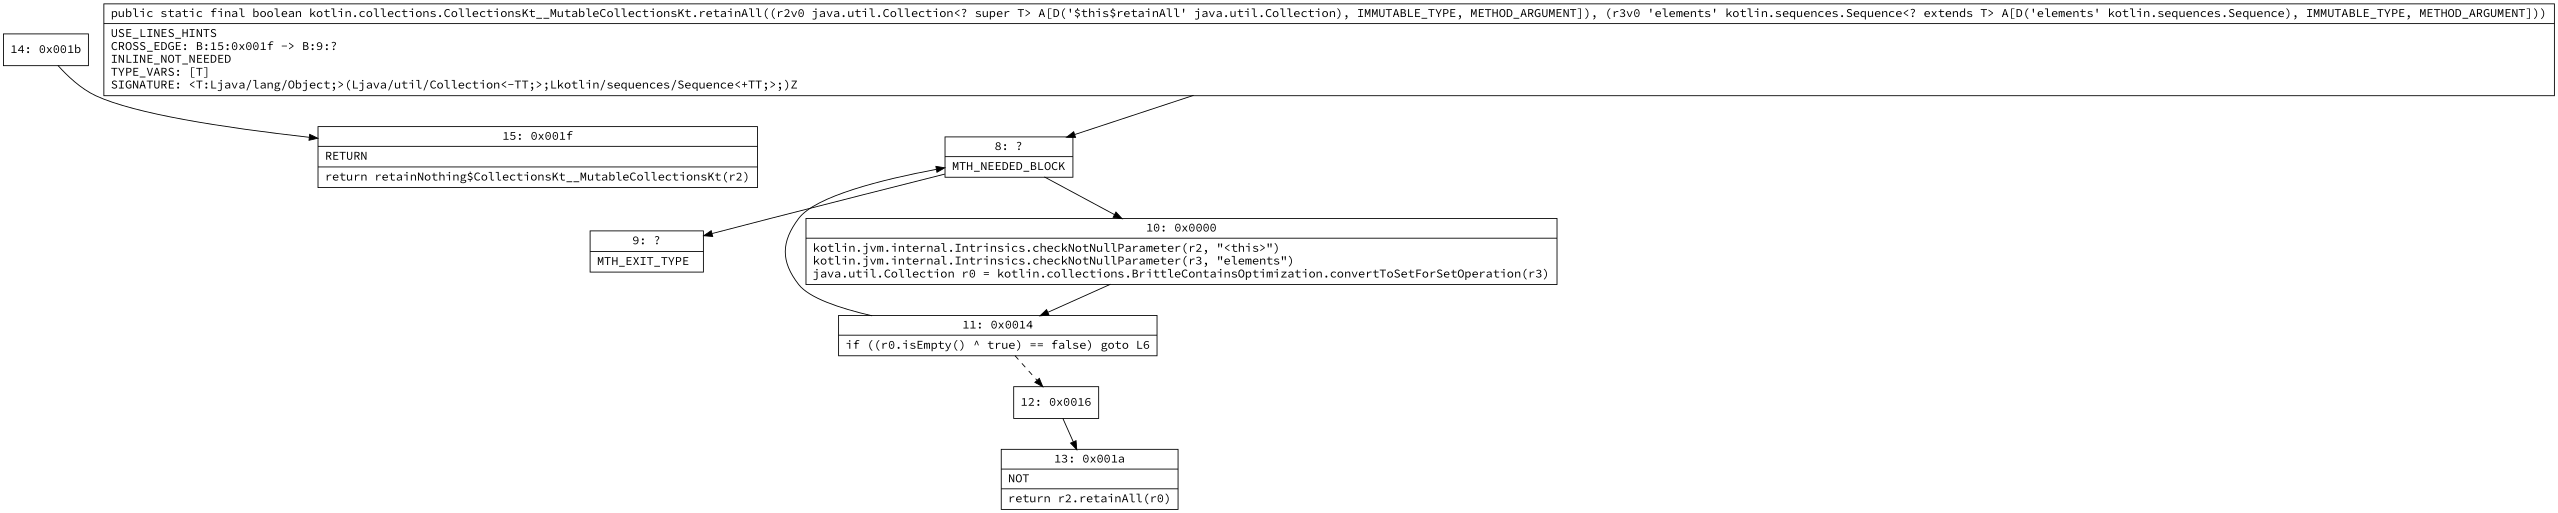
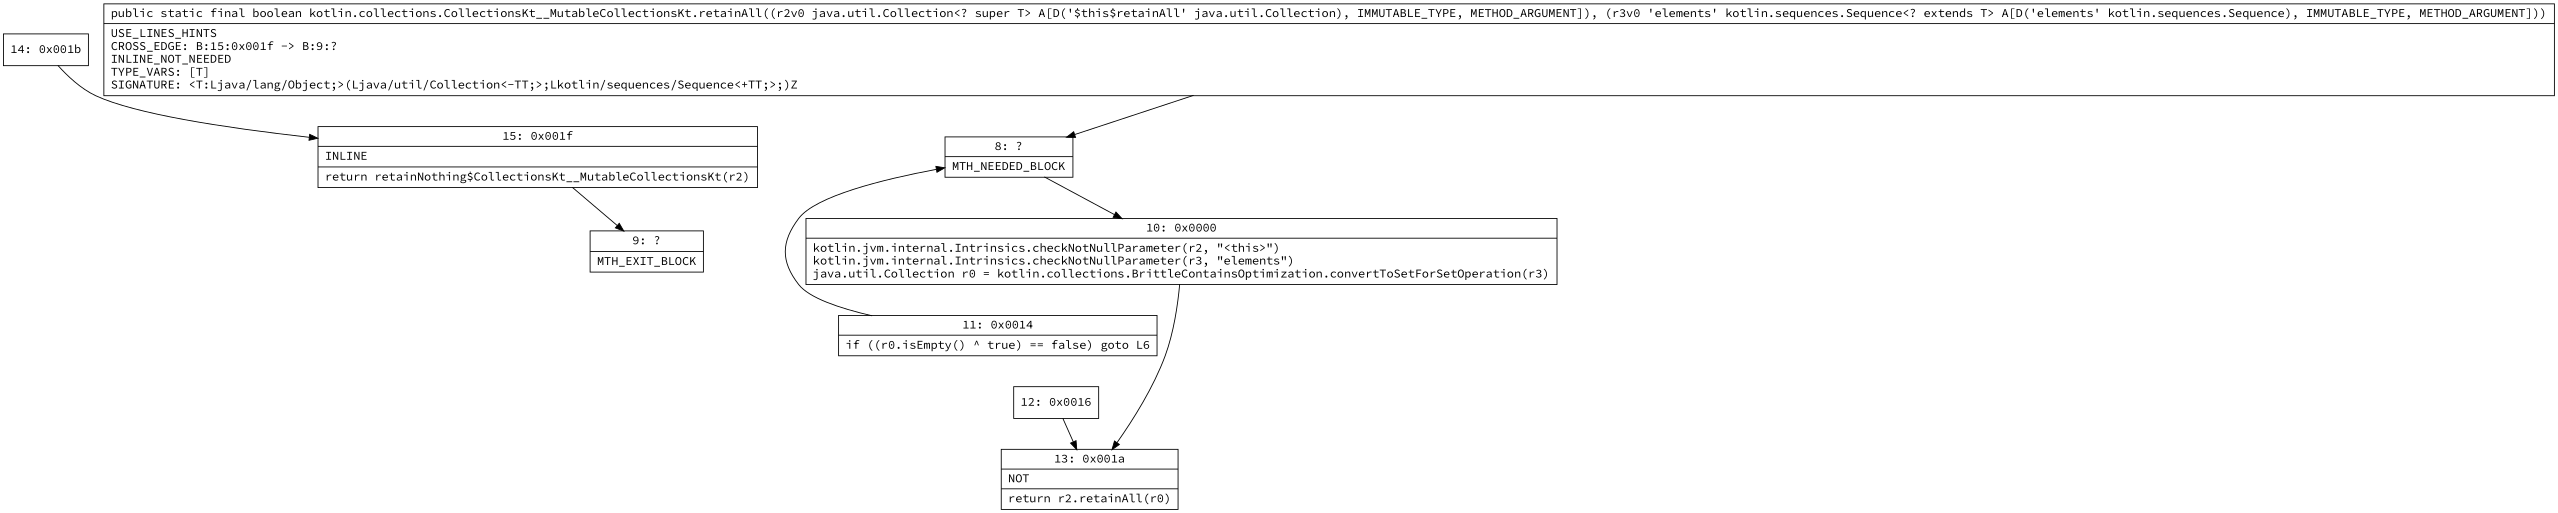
(346, 156) -> (346, 156)
(834, 202) -> (595, 206)
(643, 261) -> (647, 261)
(1079, 298) -> (1160, 368)
(1026, 368) -> none
